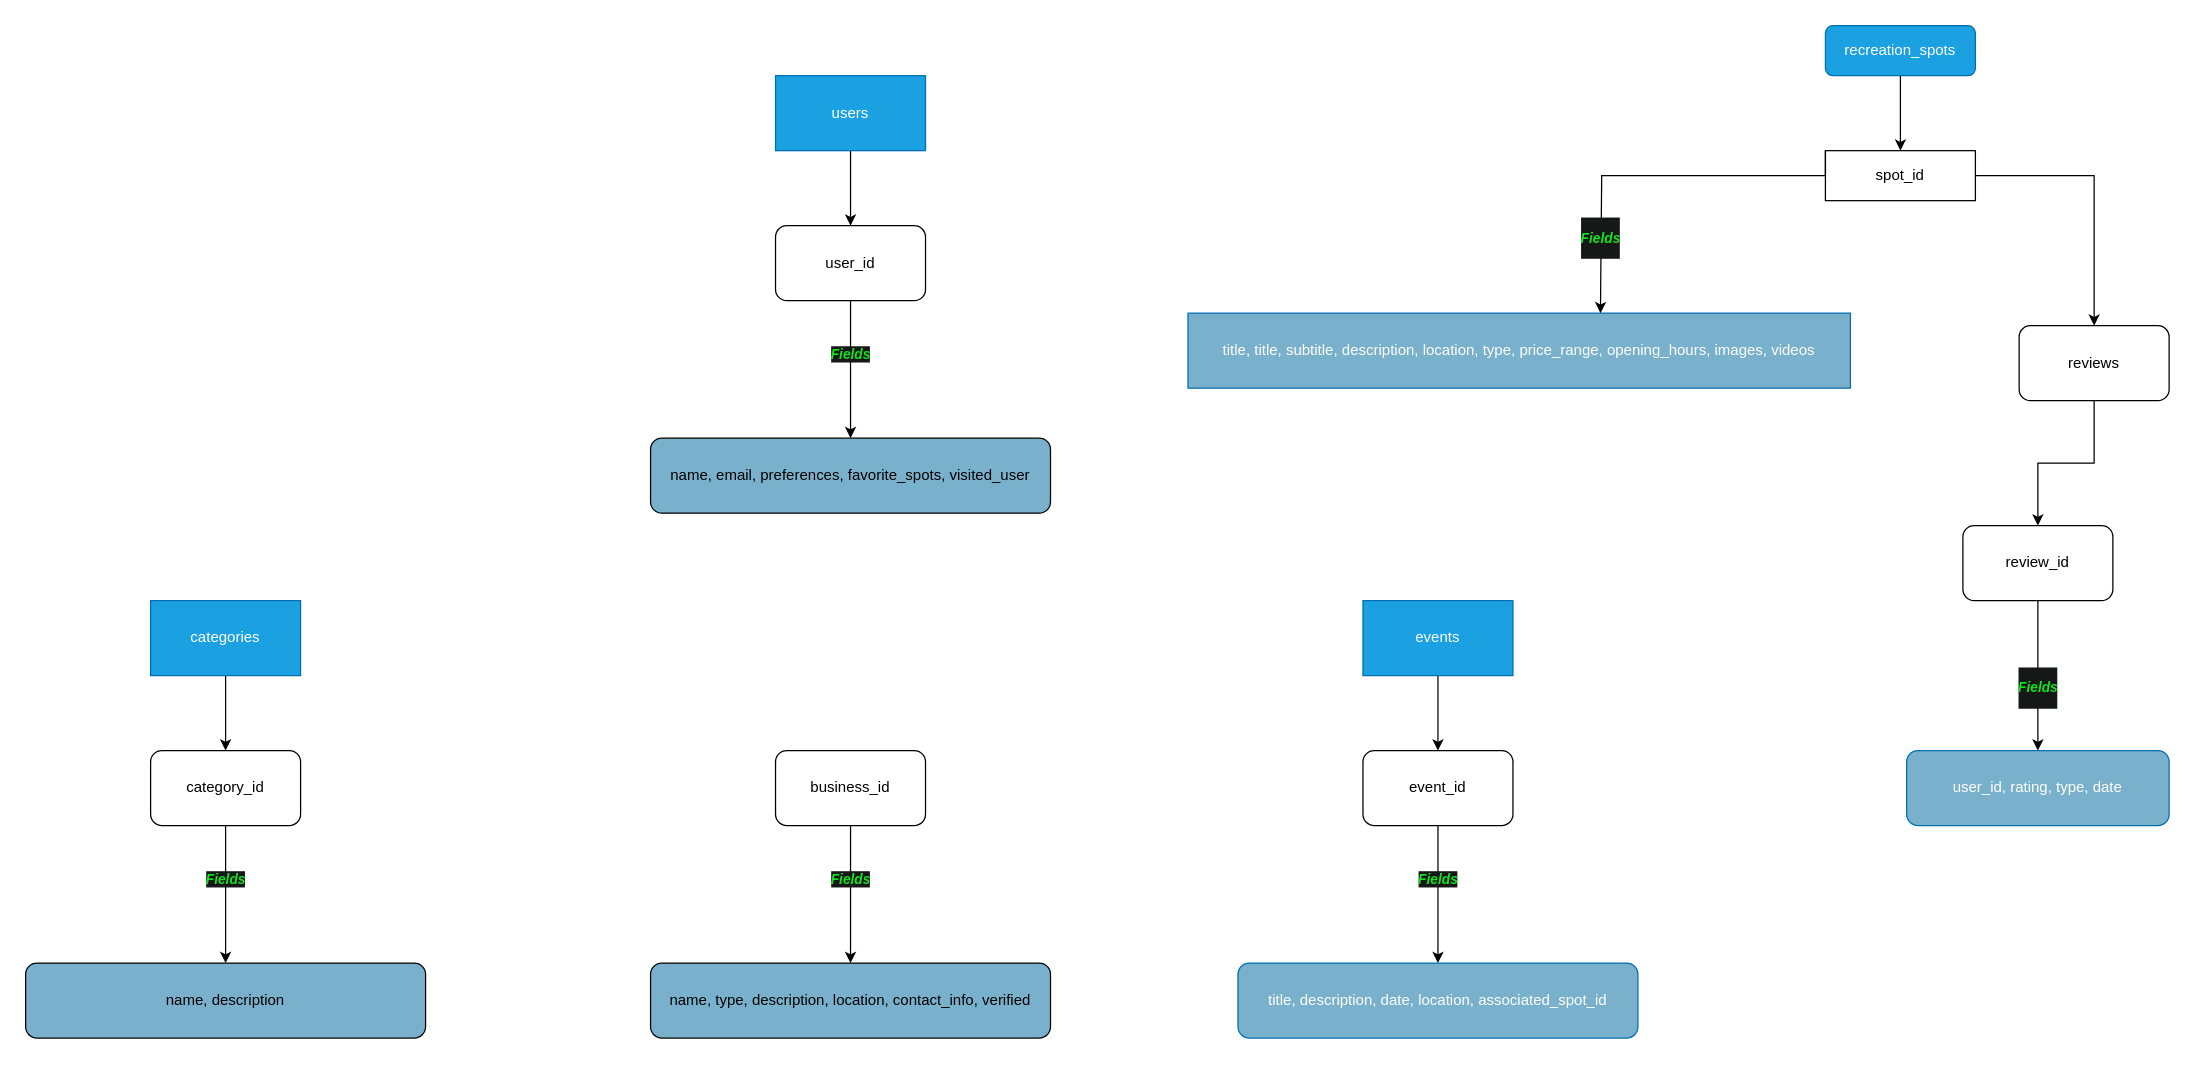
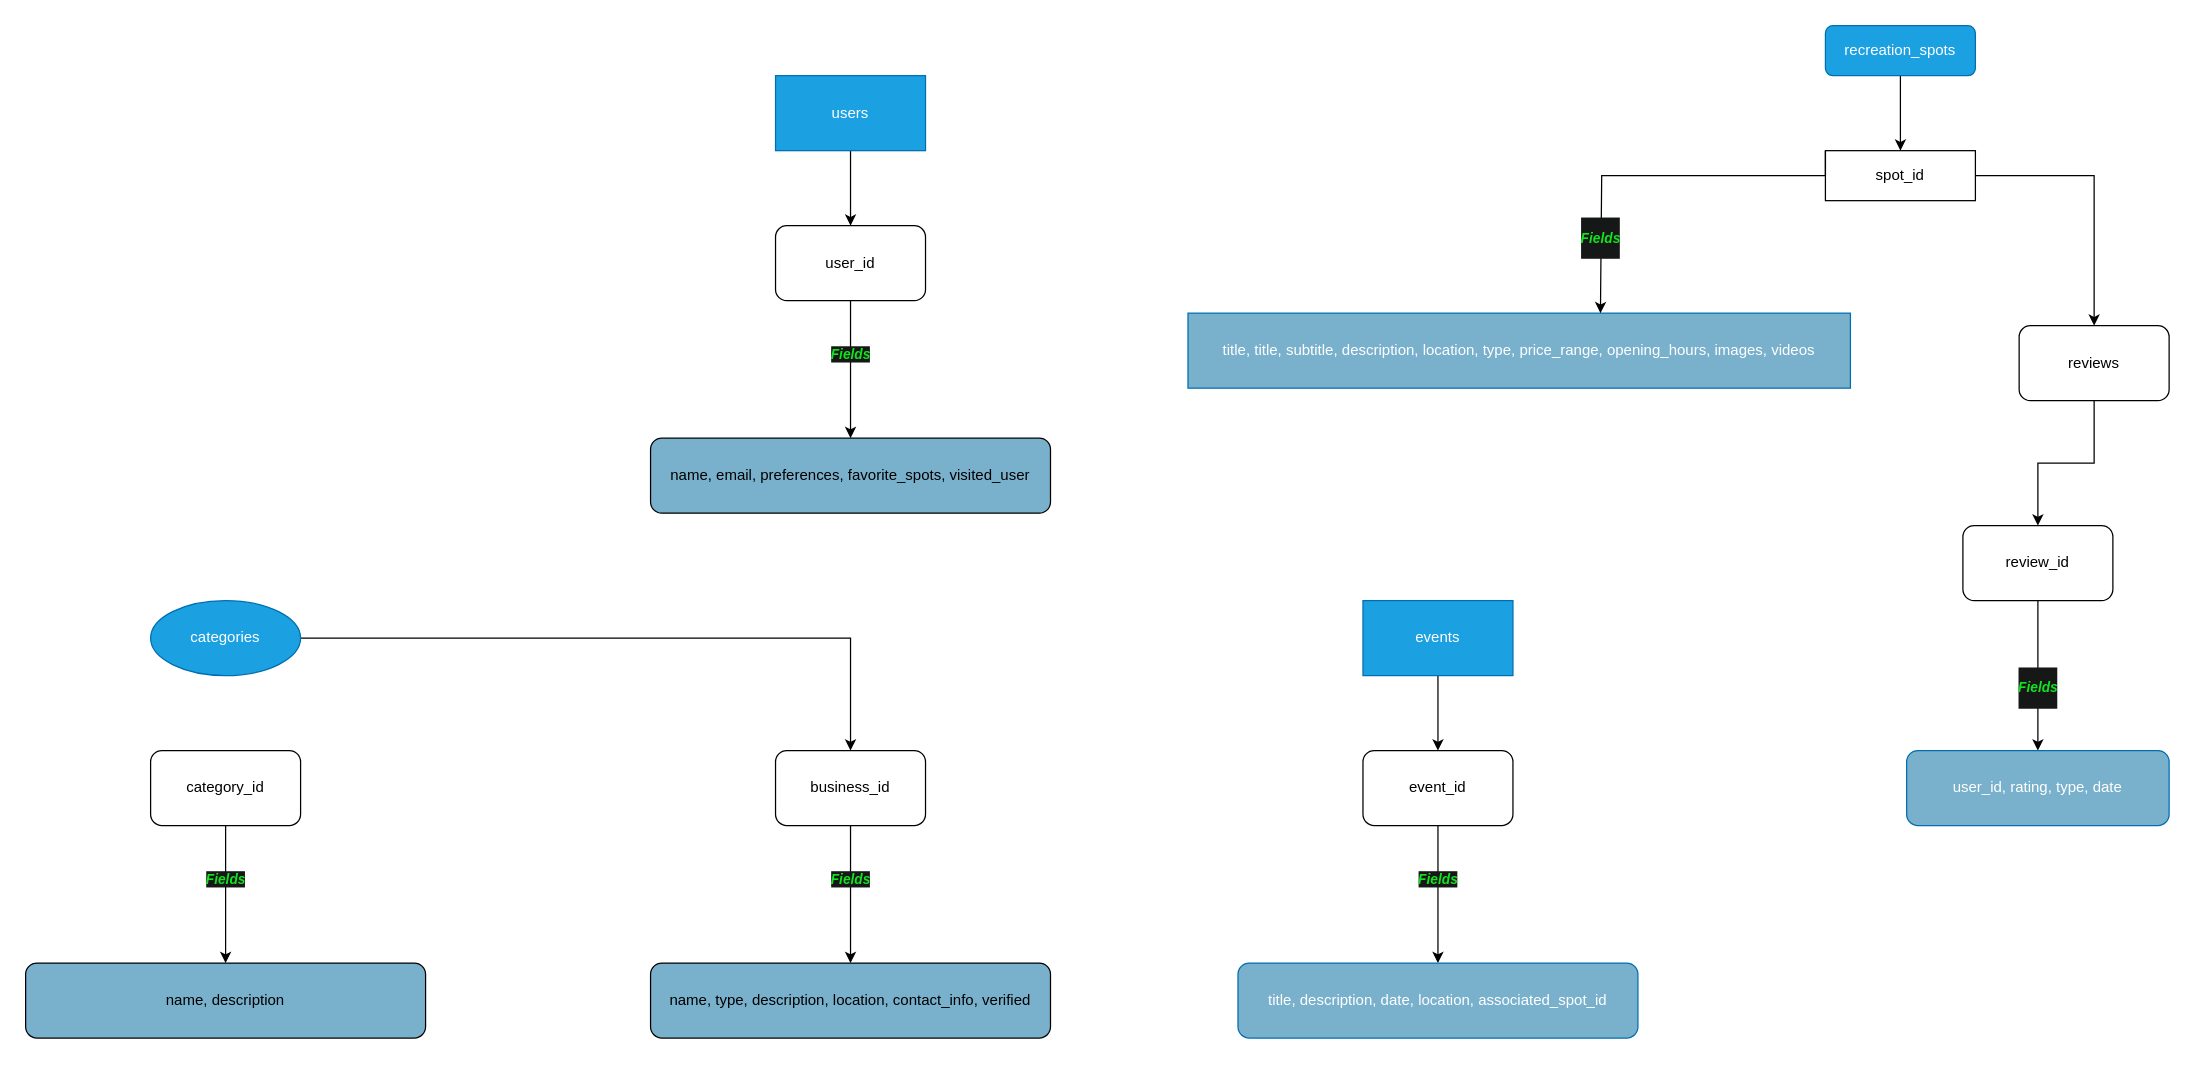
(226, 638) -> (226, 638)
(226, 709) -> (628, 638)
